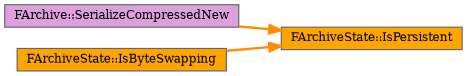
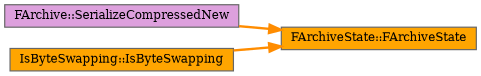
(372, 38) -> (379, 38)
(122, 60) -> (122, 60)
